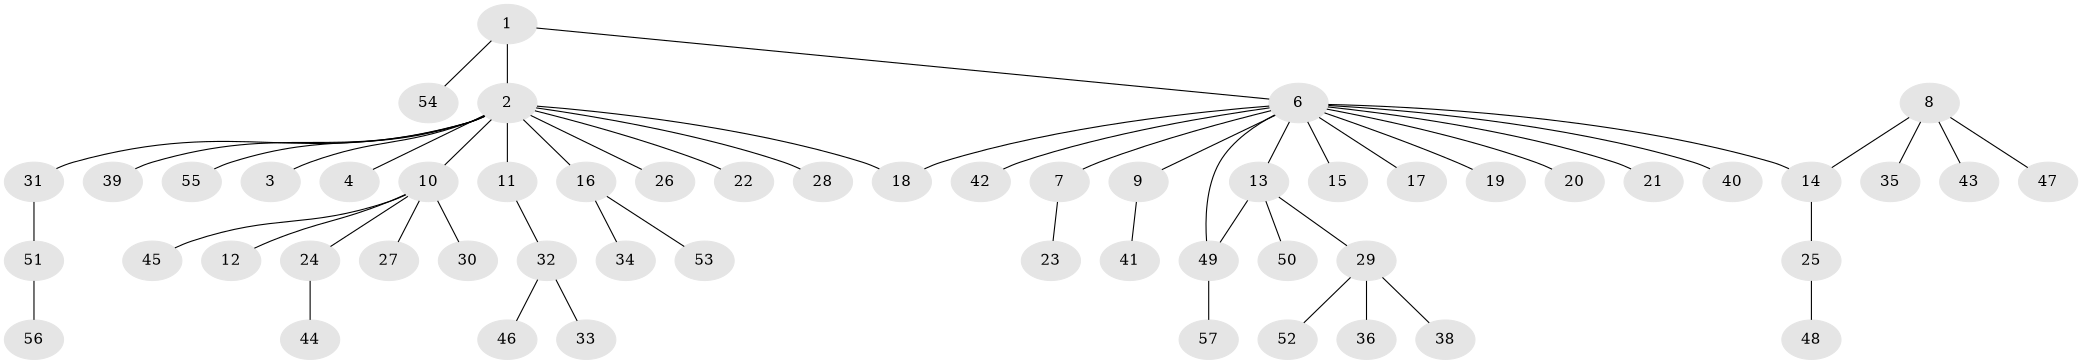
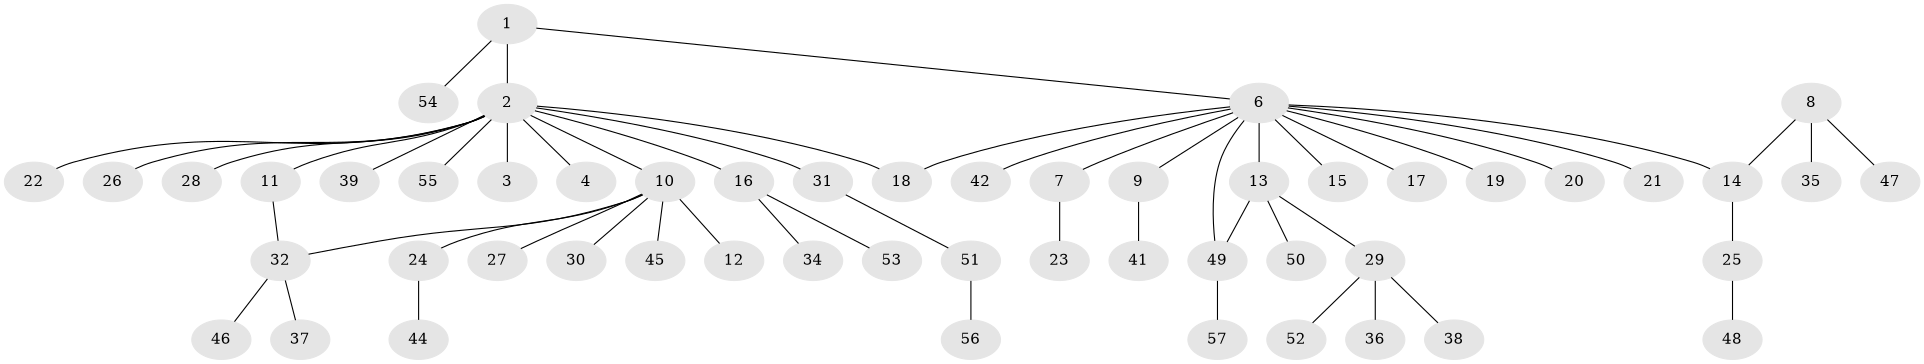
(1733, 182) -> none
(1969, 182) -> none
none -> (468, 230)
(586, 340) -> (300, 340)
